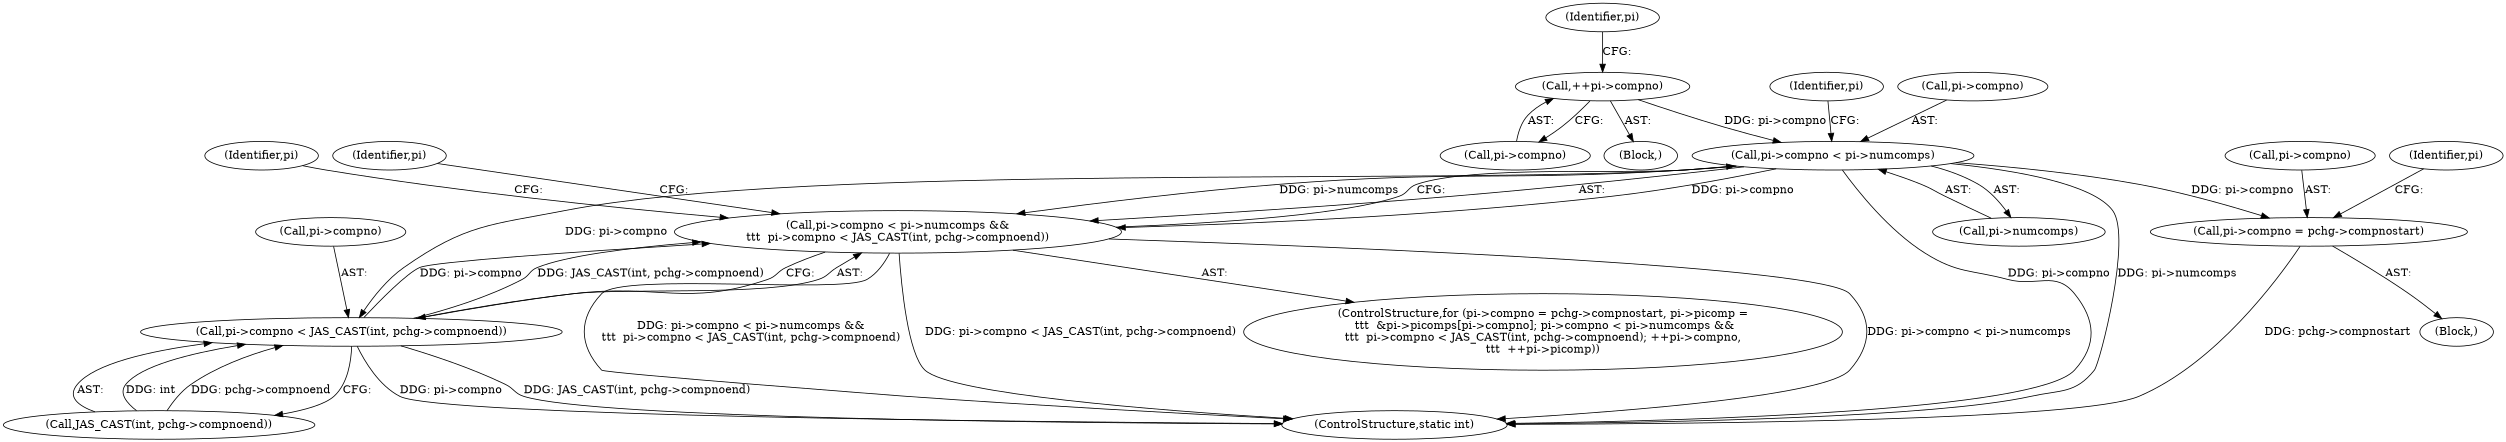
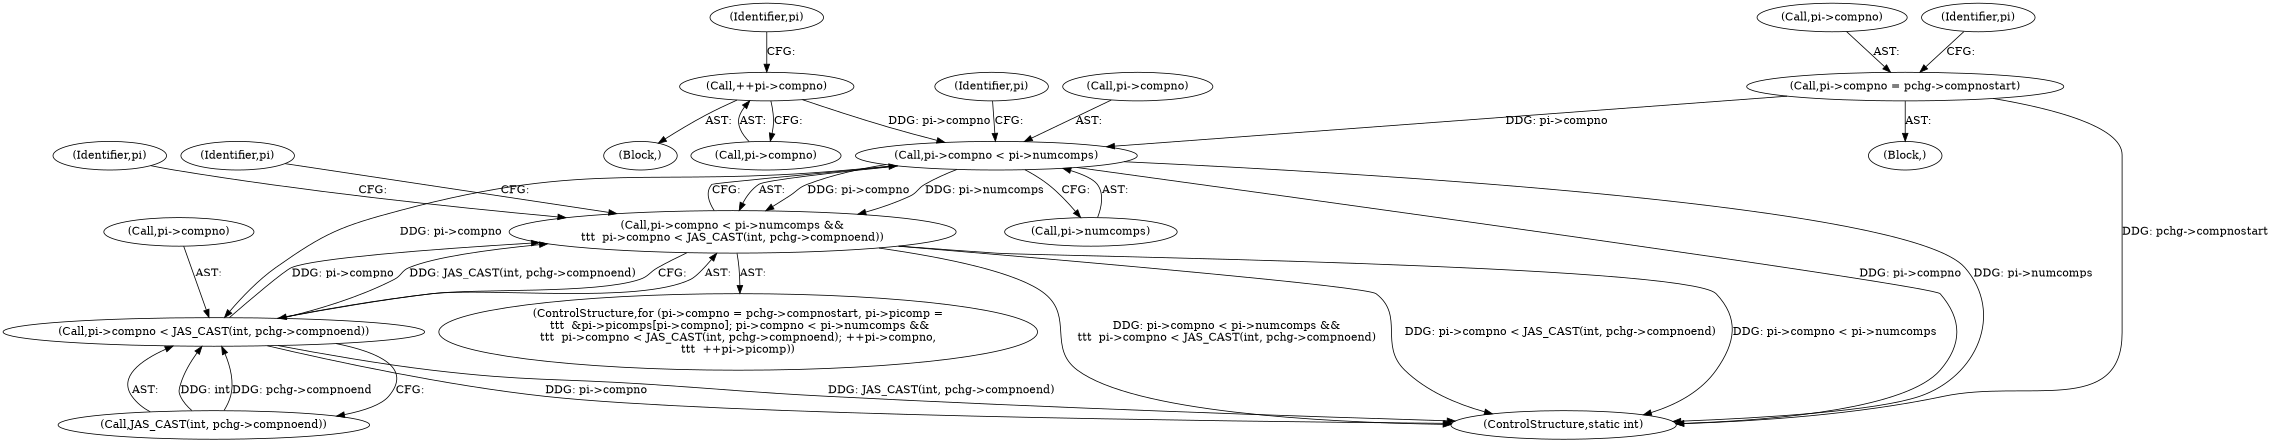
(2110, 180) -> (1451, 121)
(2009, 190) -> (1078, 190)
